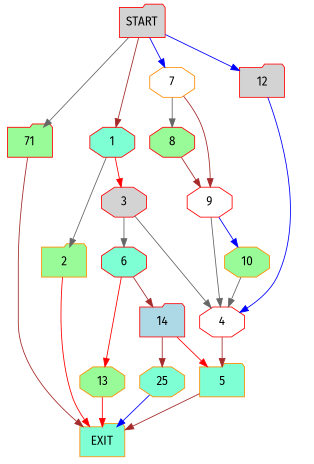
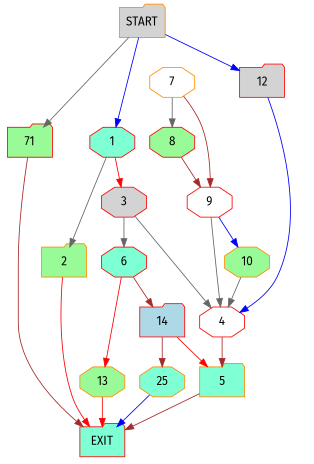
(142, 22) -> (142, 22)
(155, 49) -> none
(128, 78) -> (128, 78)
(102, 442) -> (102, 442)
